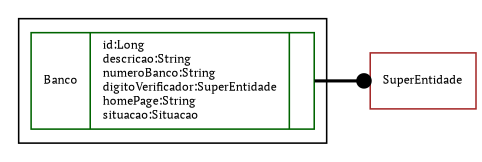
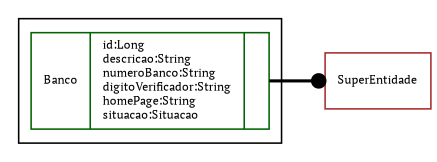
(190, 87) -> (167, 87)
